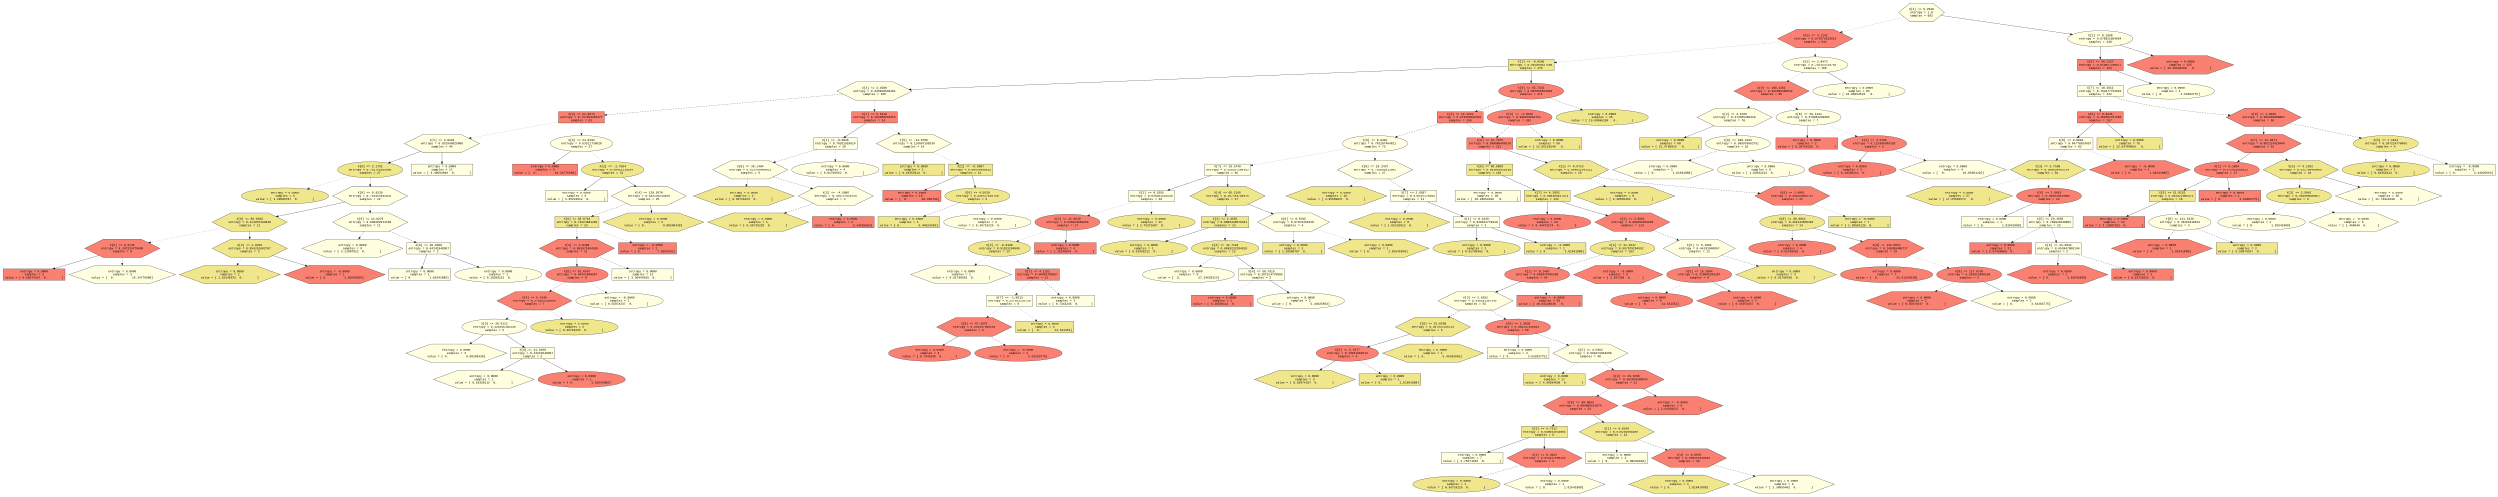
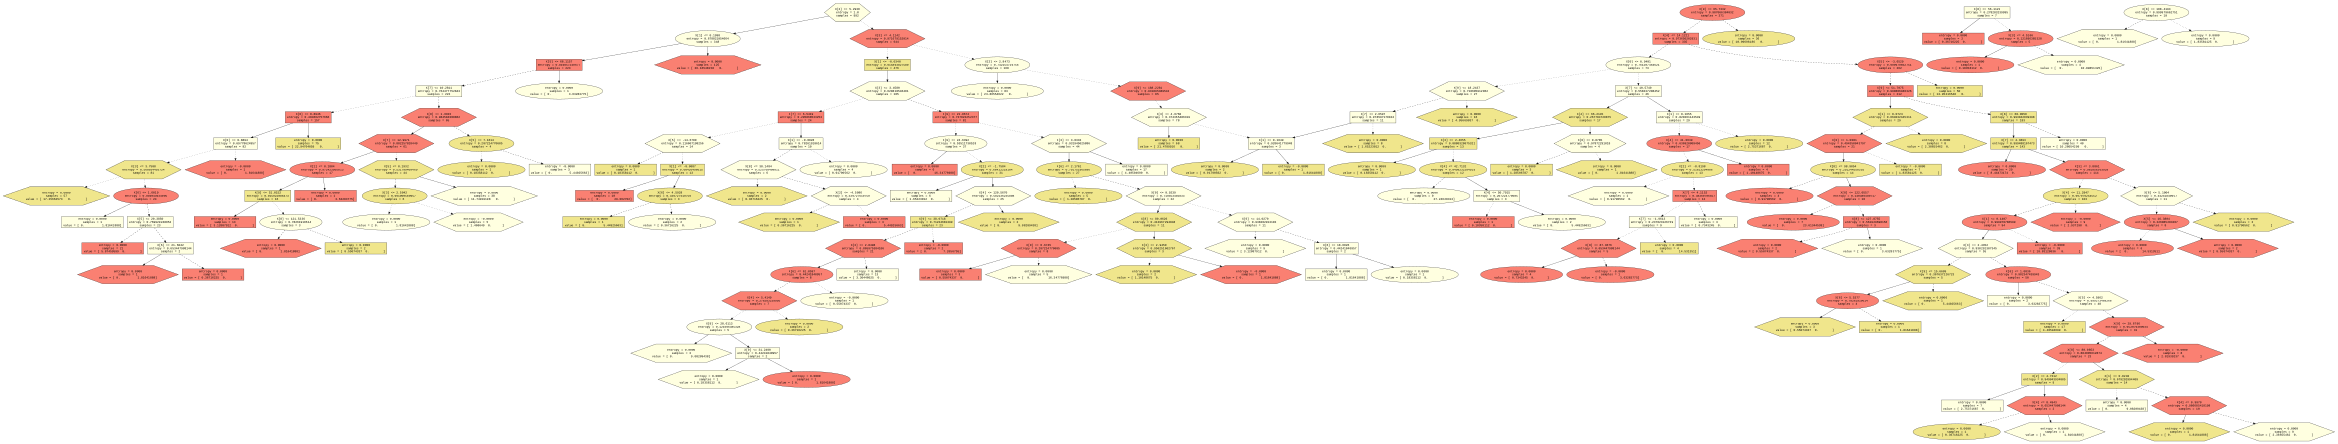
(1531, 76) -> none
(1790, 104) -> none
(1809, 117) -> (1987, 12)
(1474, 130) -> (1772, 59)
(1736, 130) -> (1220, 131)
(1969, 275) -> (1866, 222)
